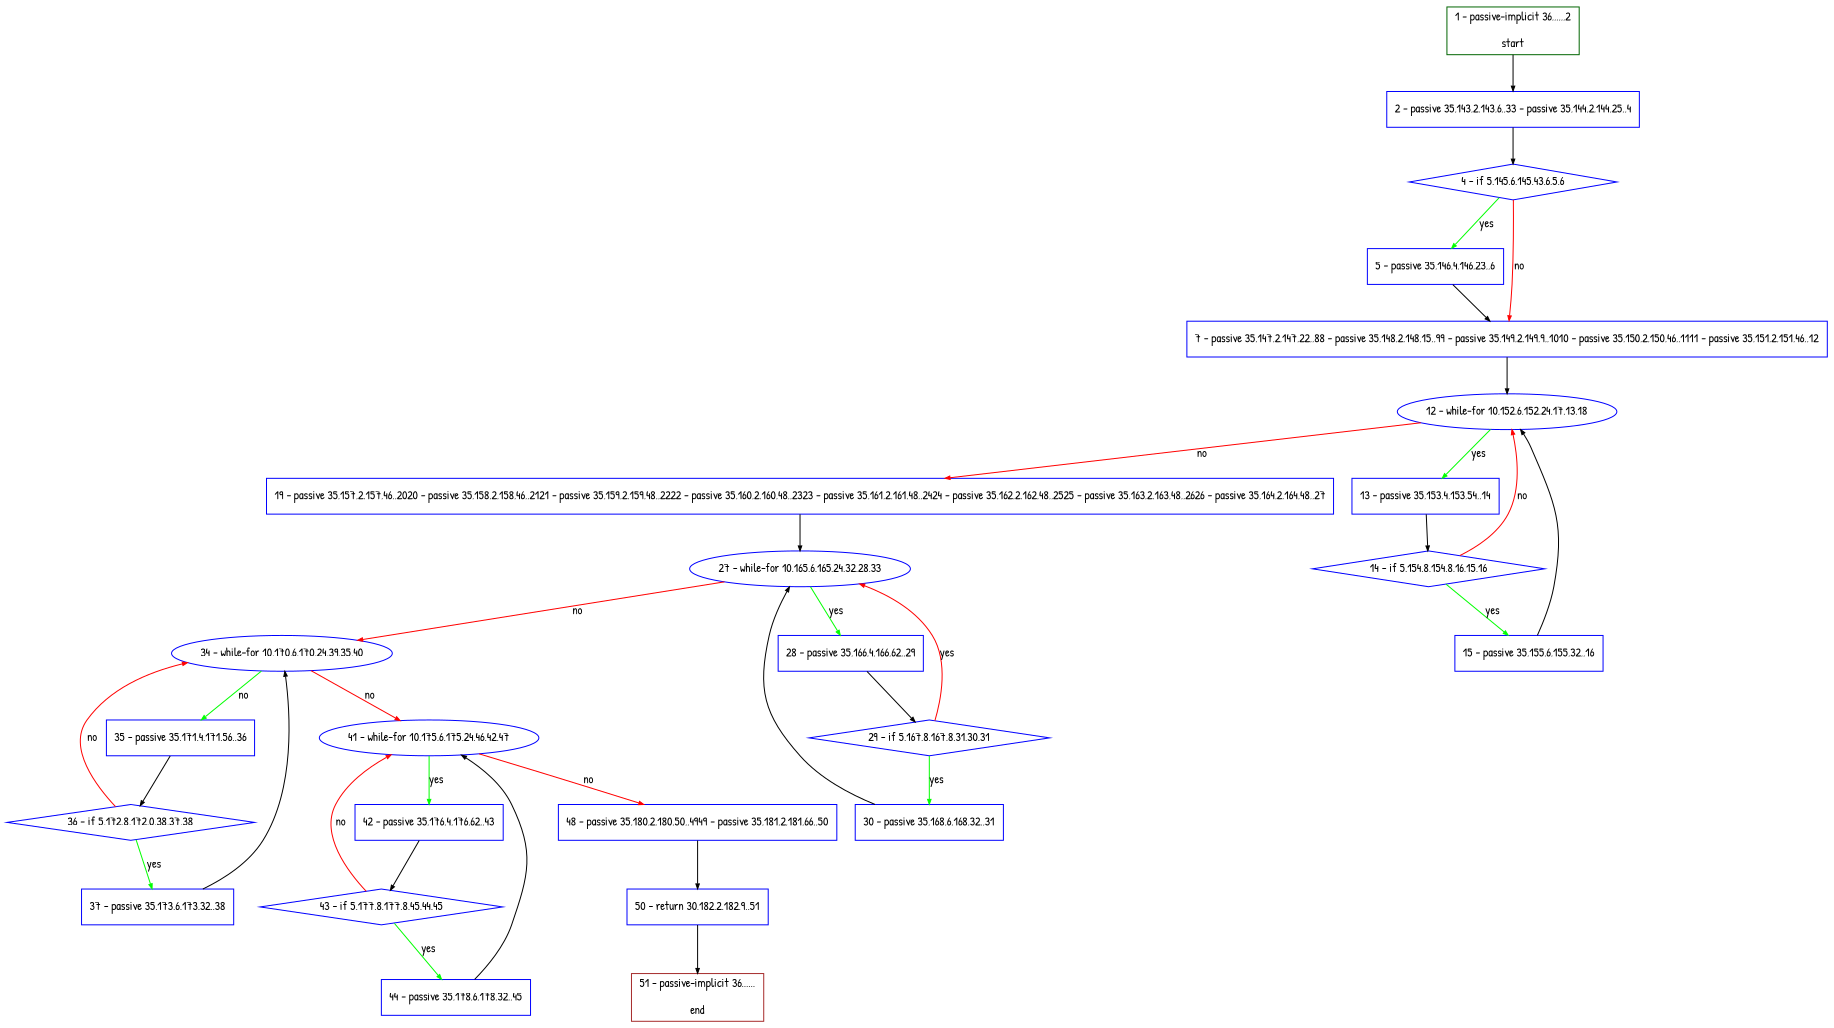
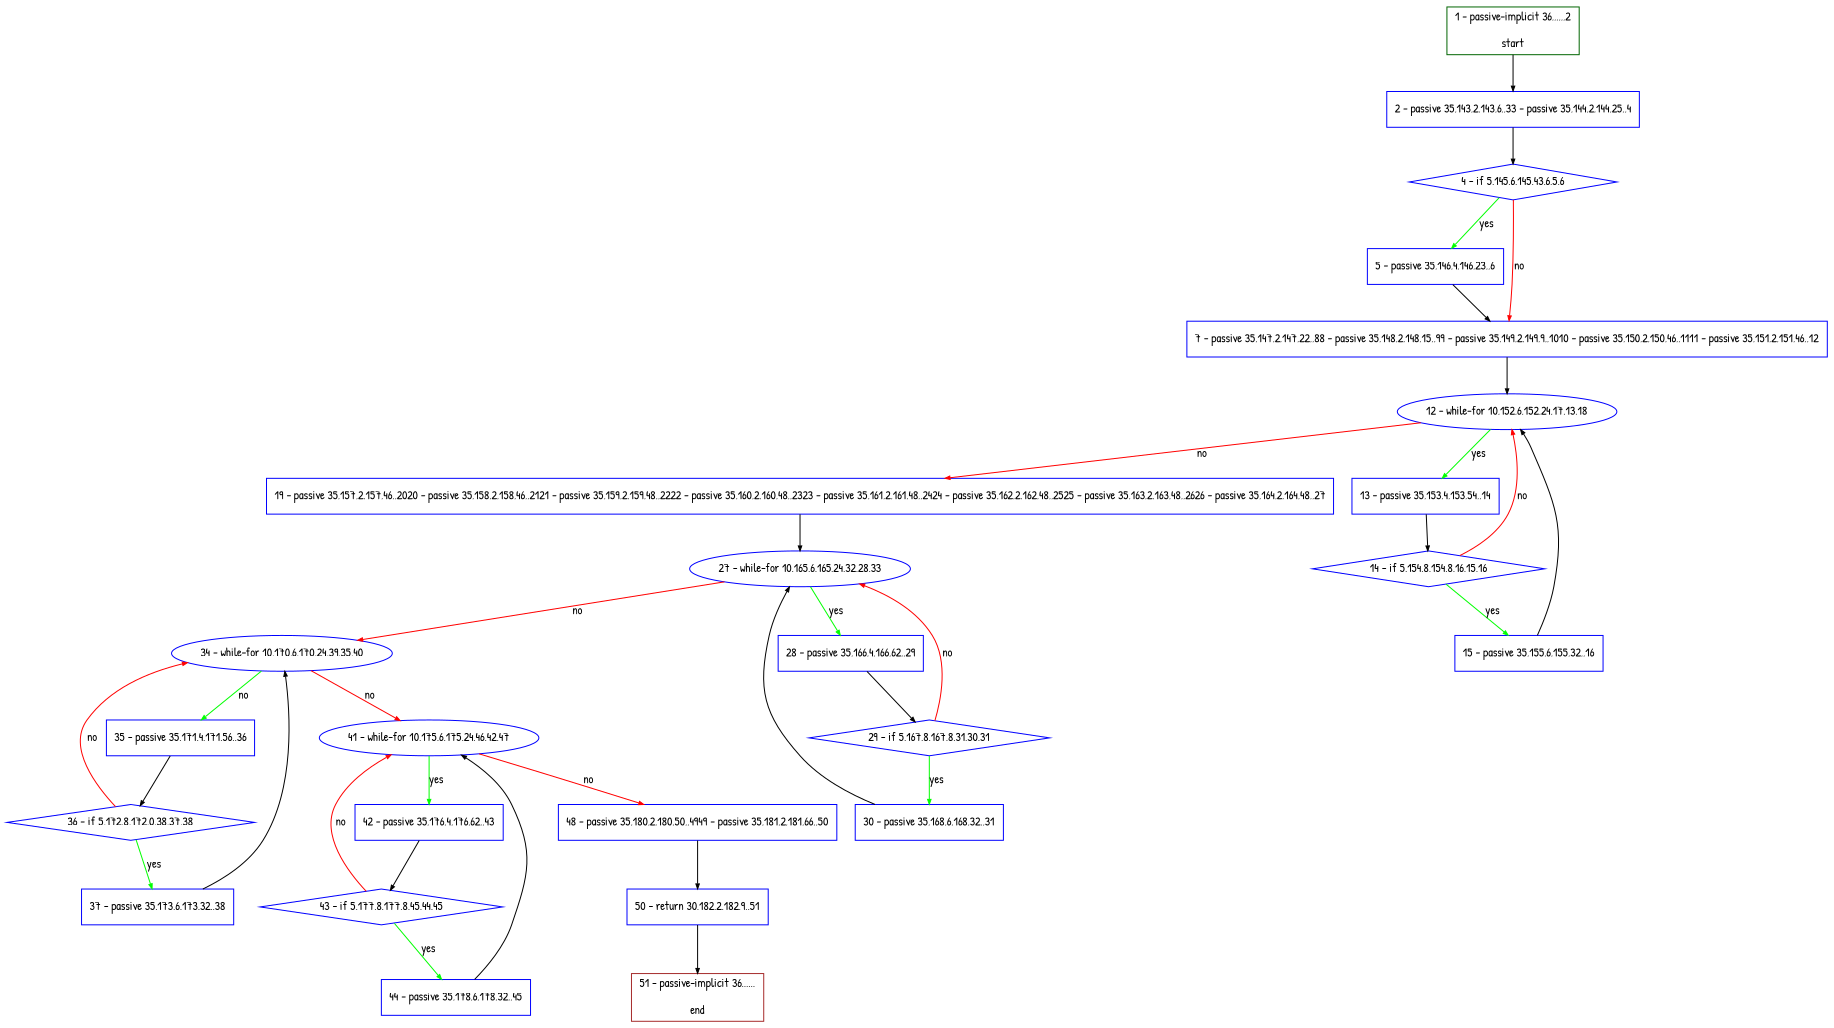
(947, 653) -> (947, 653)
